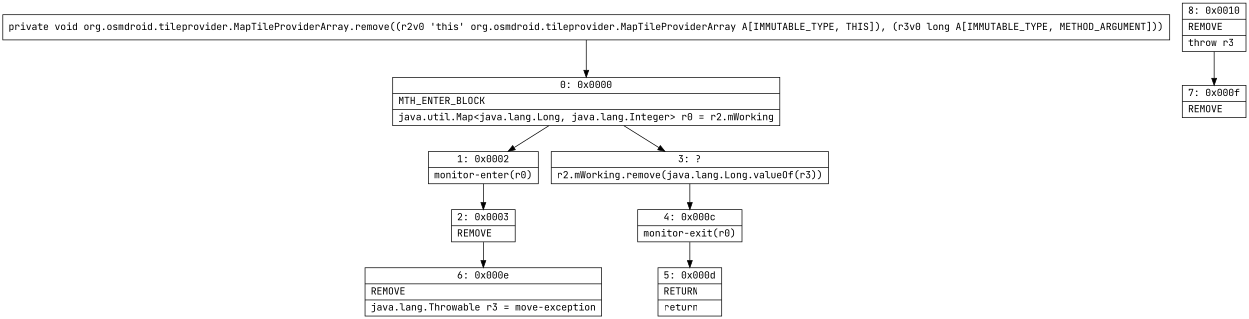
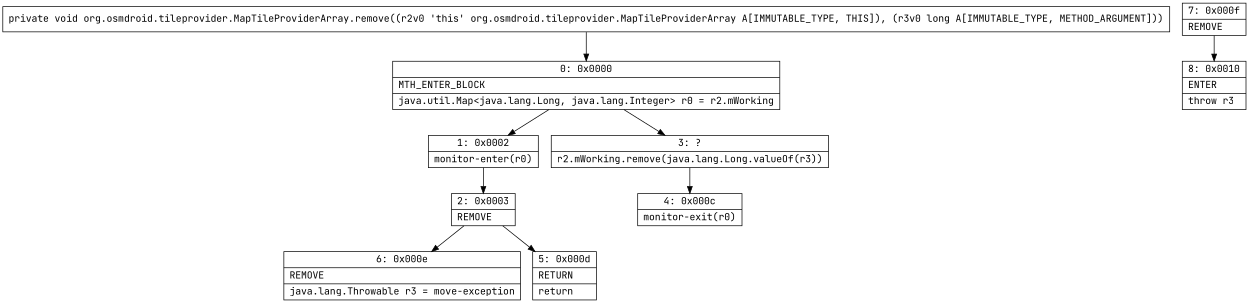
(1205, 27) -> (1203, 85)
(1214, 65) -> (1214, 45)
(690, 251) -> (516, 236)
